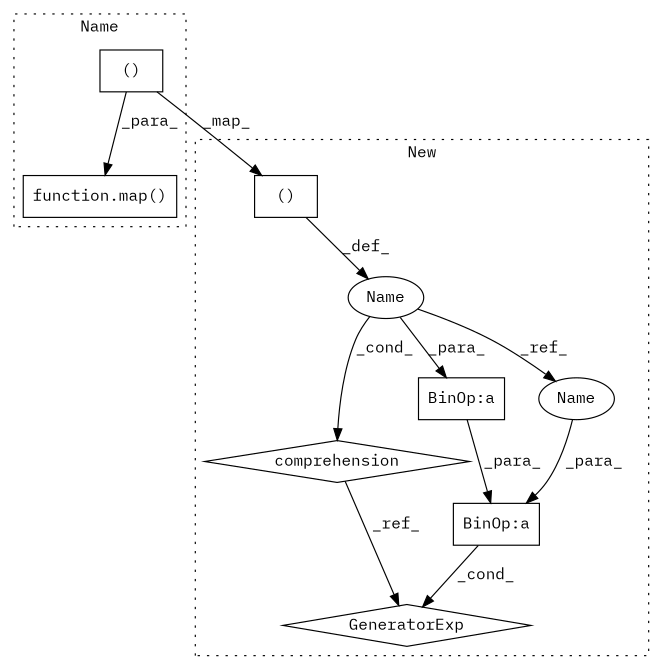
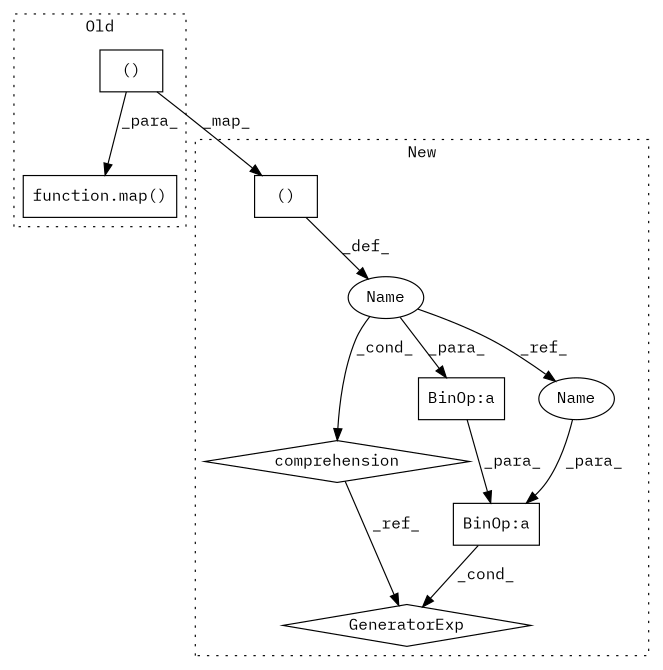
(100, 27) -> (100, 27)
